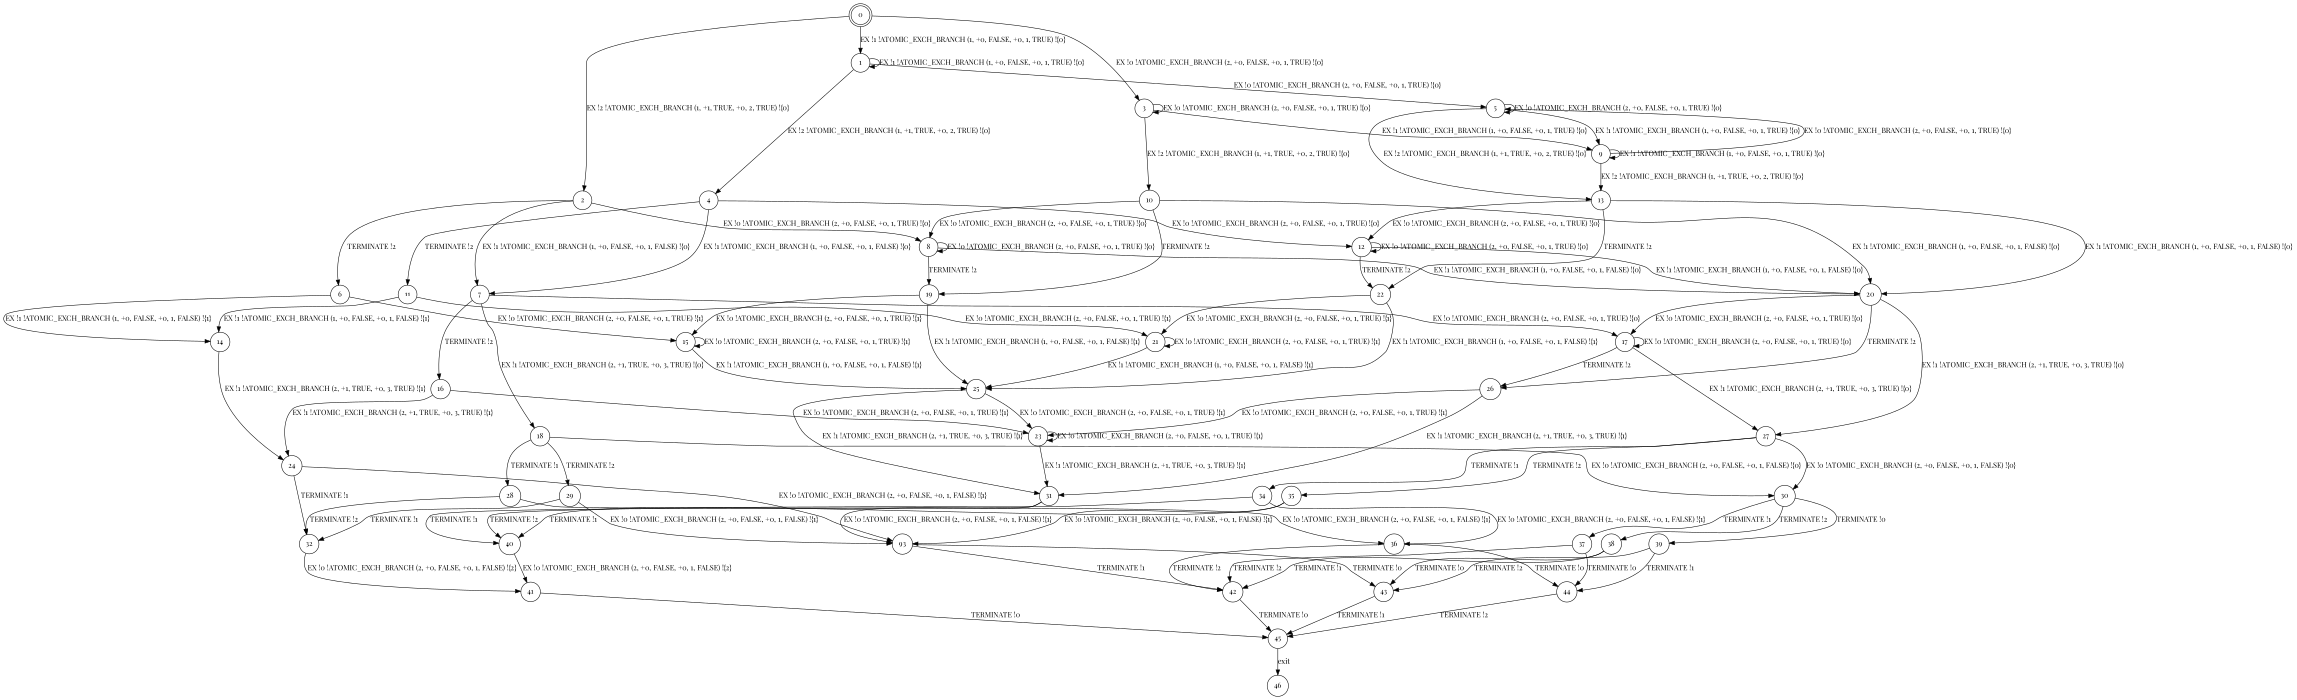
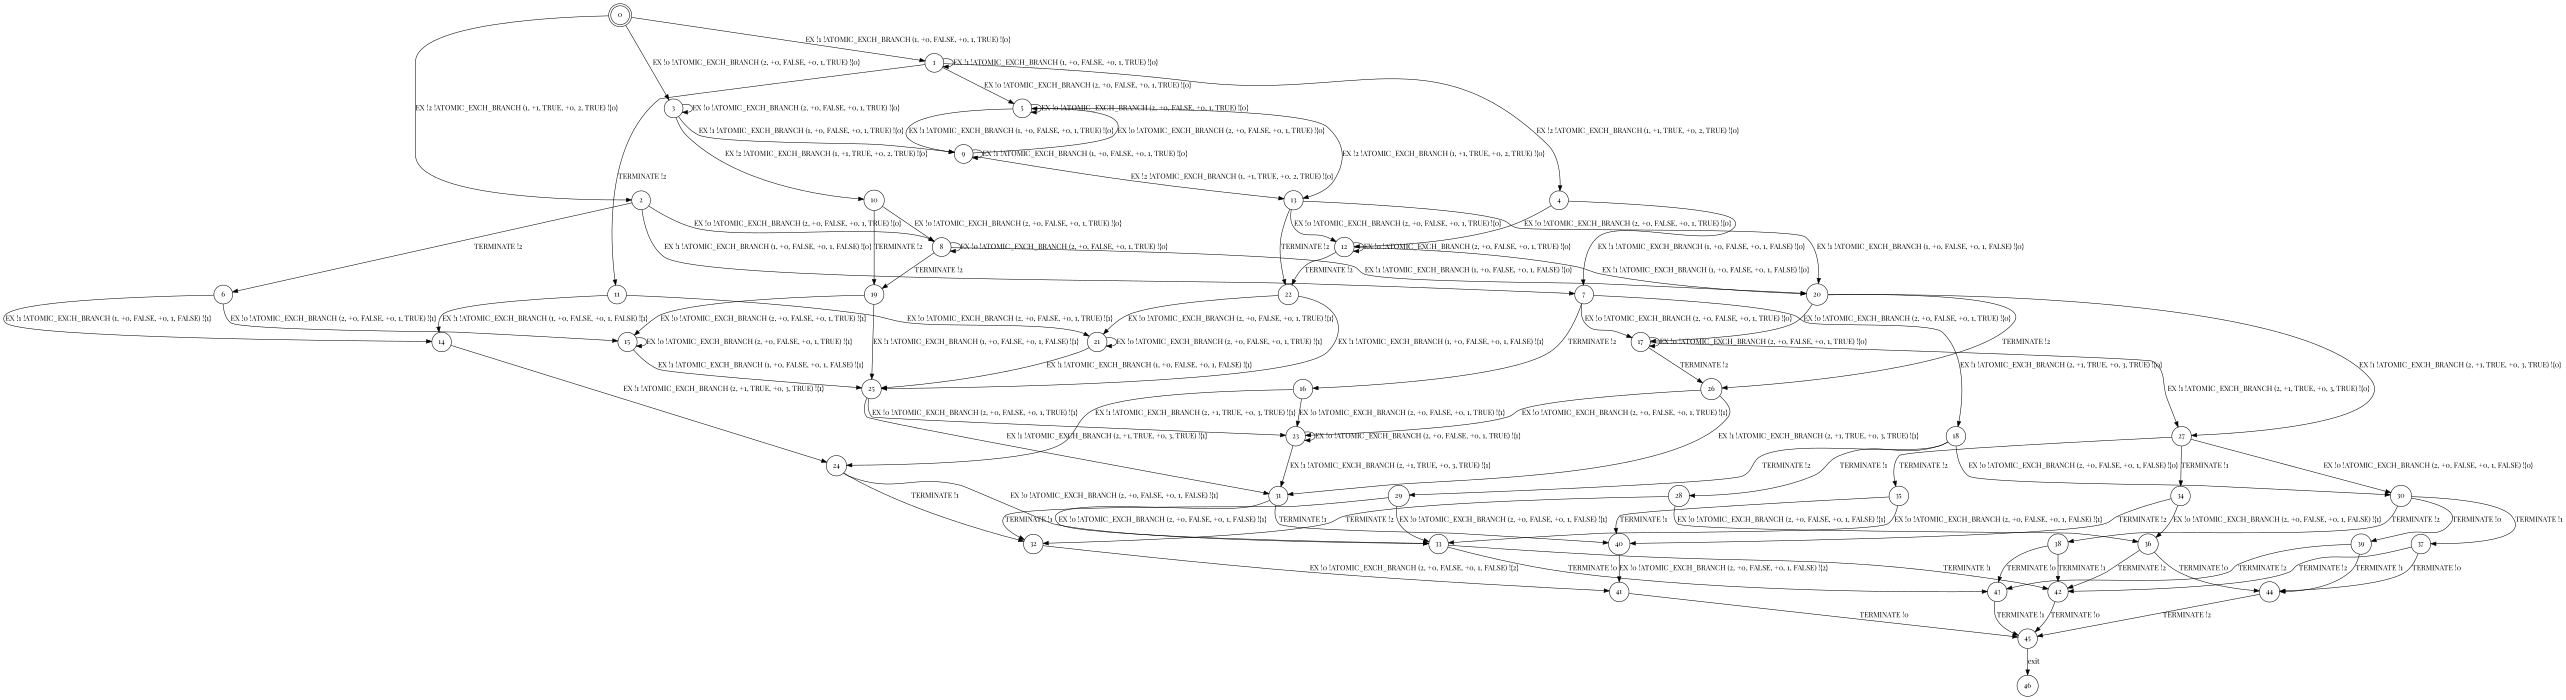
(1525, 213) -> none
(538, 219) -> (696, 94)
(902, 544) -> (1439, 544)
